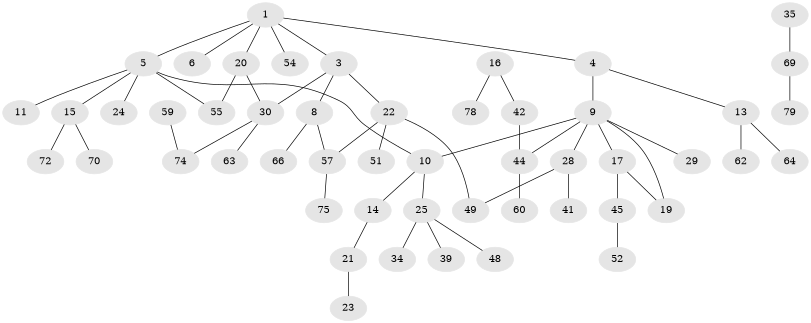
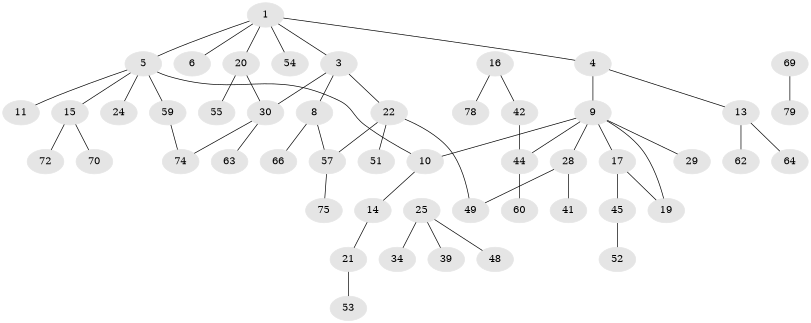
(790, 15) -> none
(180, 88) -> (156, 88)
(423, 186) -> none
(348, 308) -> (348, 308)
